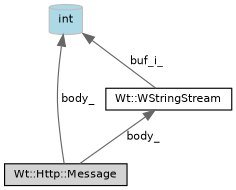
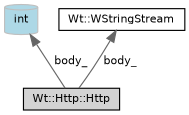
(124, 64) -> none
(66, 175) -> (72, 99)
